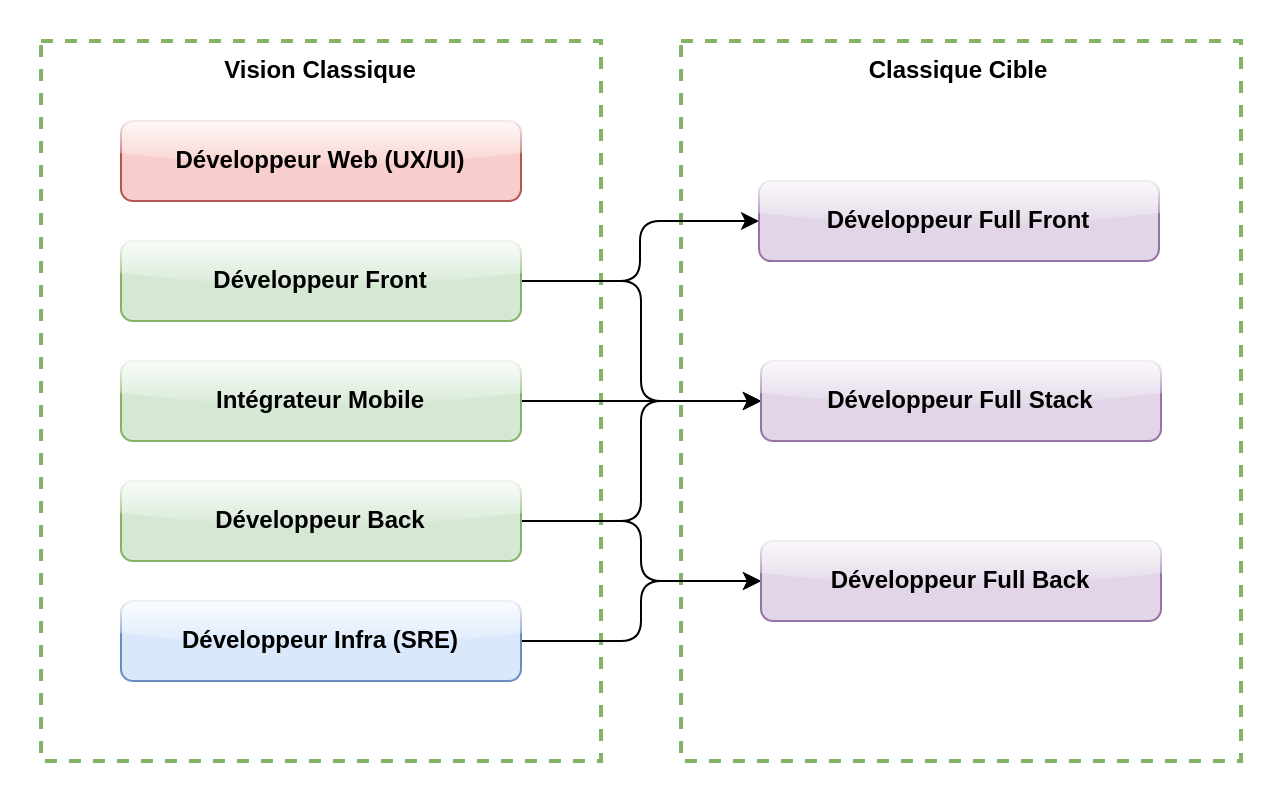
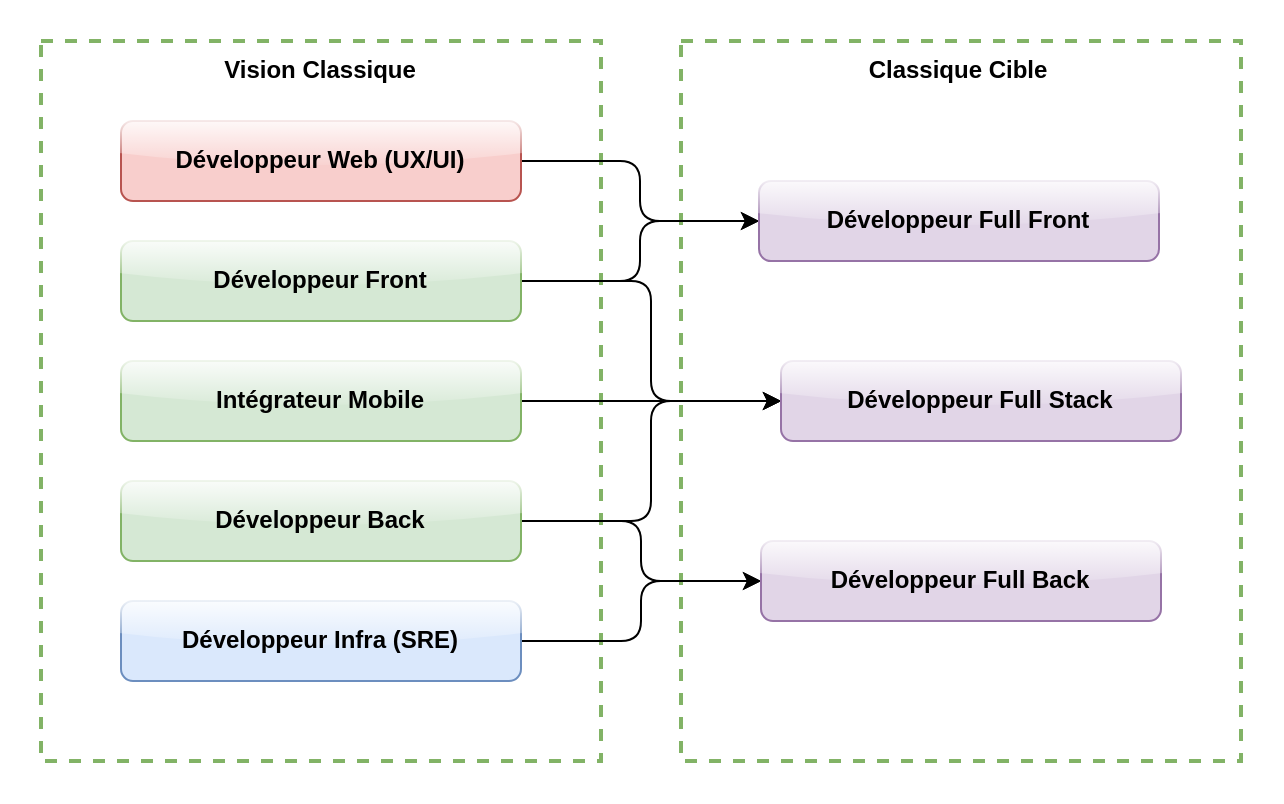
none -> (602, 161)
(961, 401) -> (981, 401)
